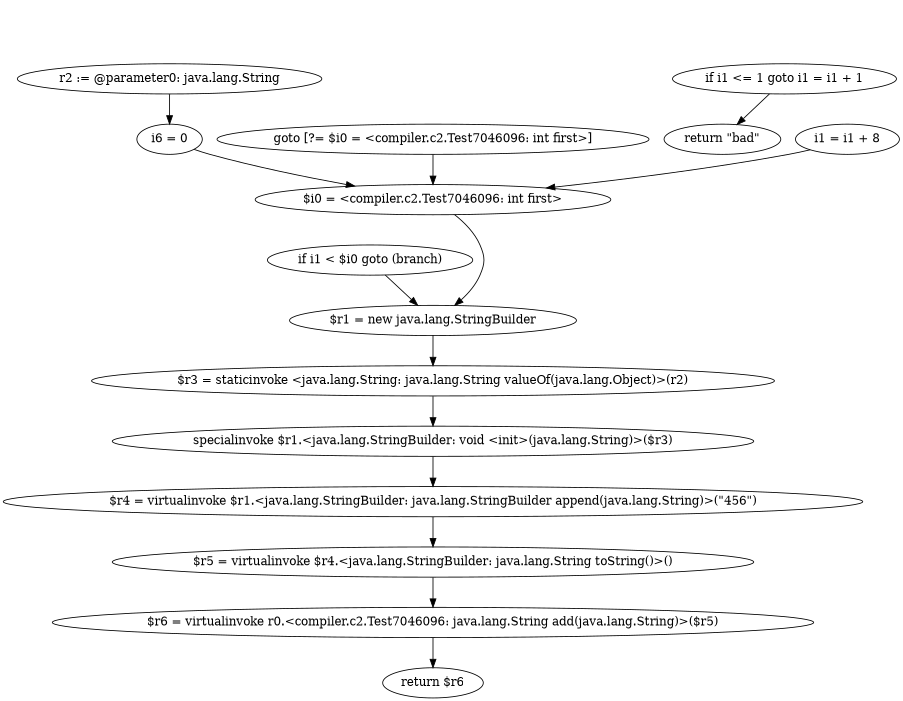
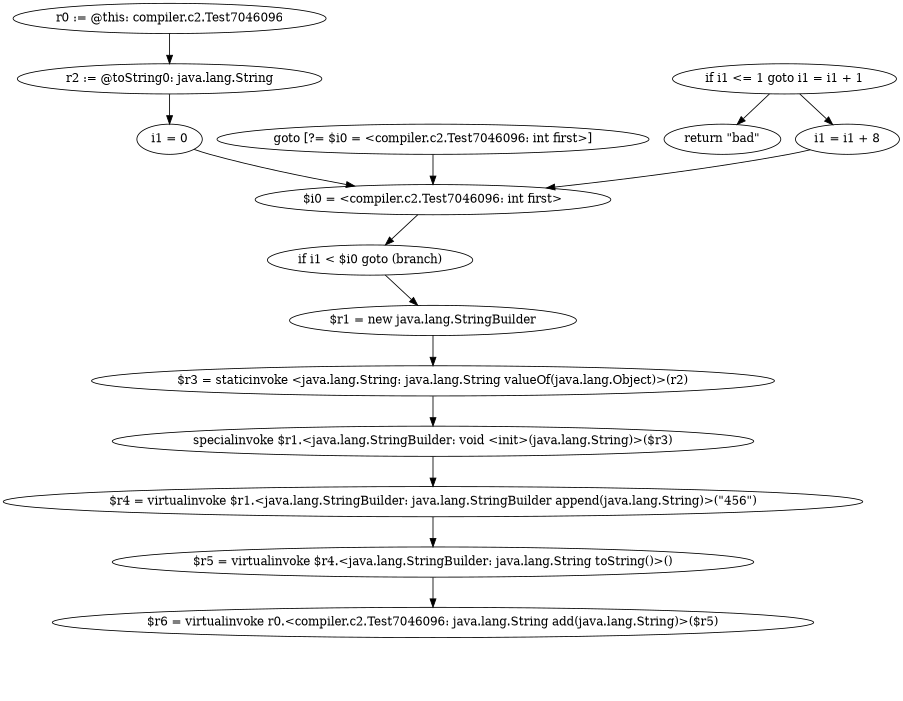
none -> (170, 18)
(170, 79) -> (170, 79)
none -> (813, 106)
(170, 139) -> (170, 139)
(484, 256) -> (405, 227)
(433, 683) -> none
